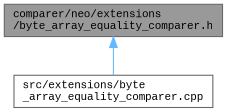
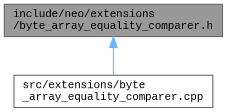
(113, 20) -> (113, 20)
